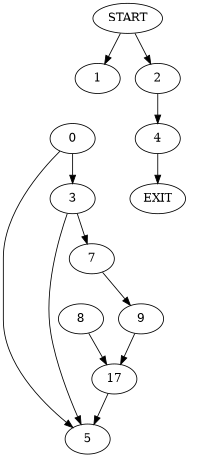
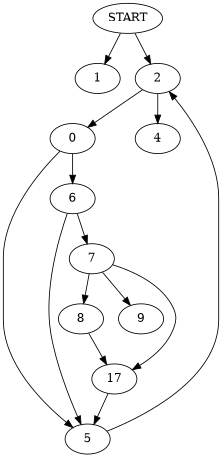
none -> (119, 106)
(73, 199) -> (73, 199)
(158, 199) -> none
none -> (87, 284)
none -> (219, 287)
(129, 345) -> (172, 306)
